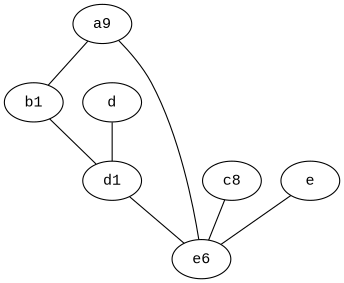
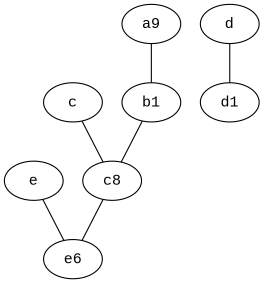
none -> (73, 102)
(173, 133) -> none
(73, 141) -> (132, 142)
(157, 220) -> none
